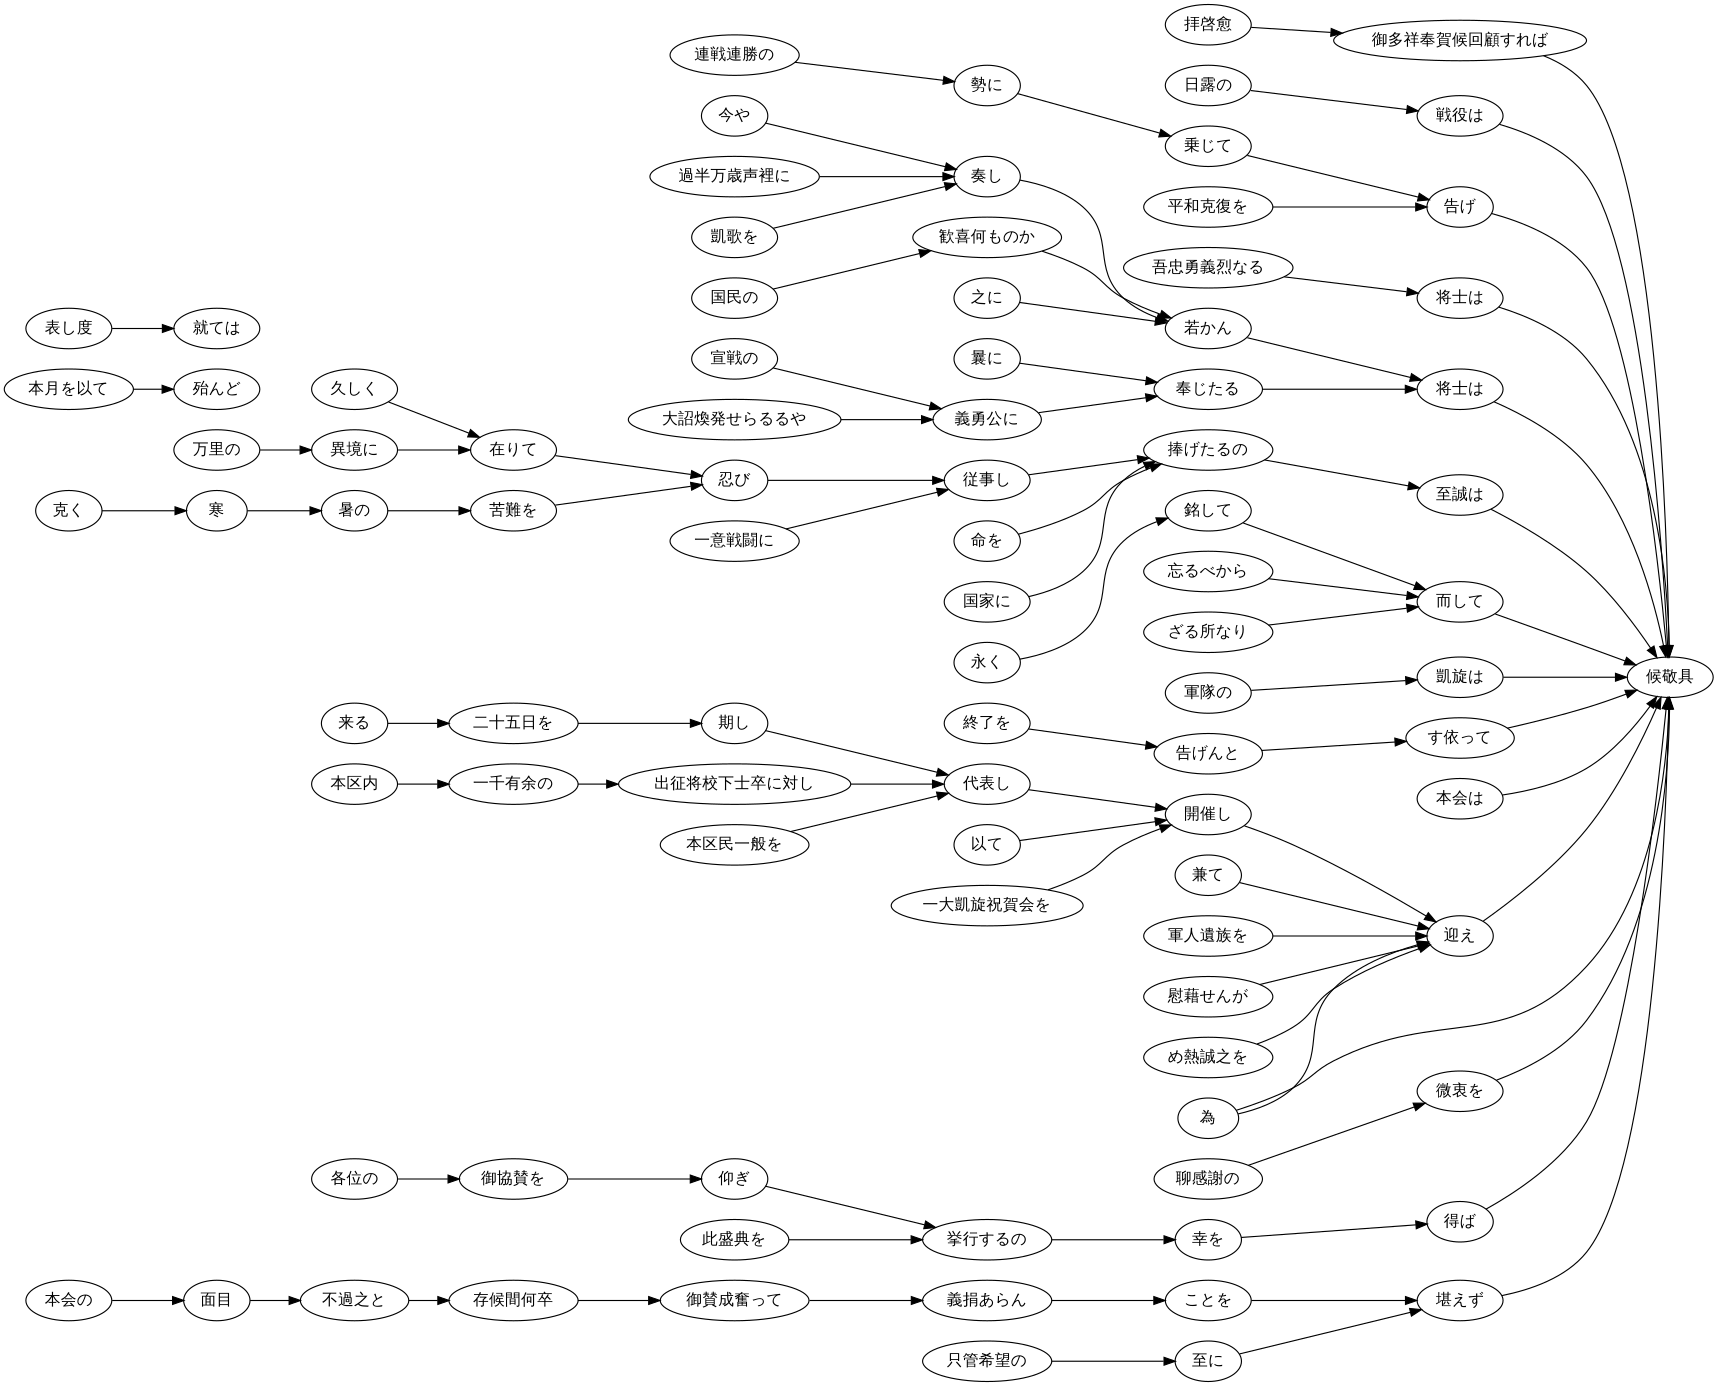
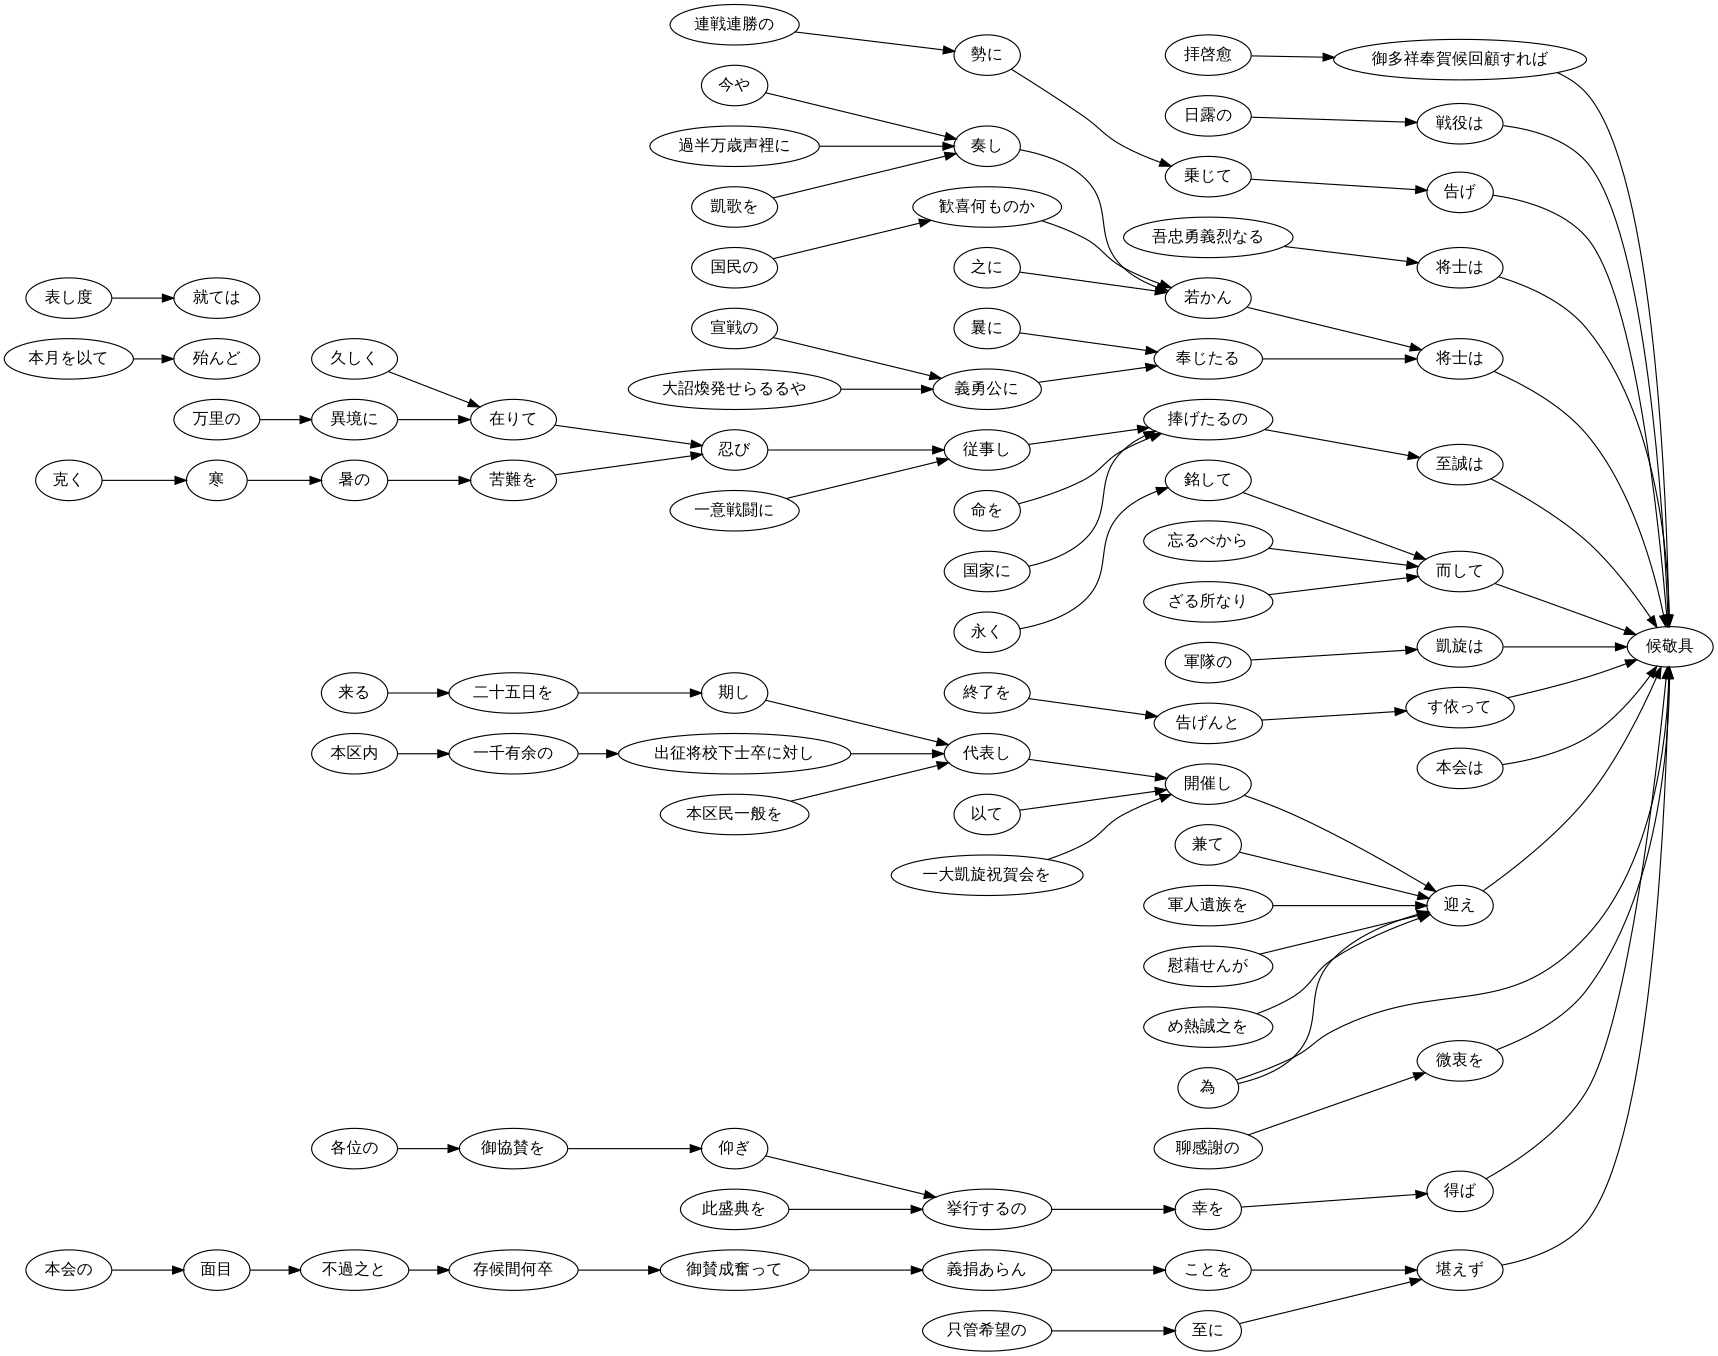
(1208, 207) -> none
